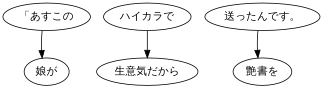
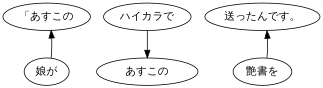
(42, 40) -> (52, 48)
(257, 40) -> (268, 48)
(147, 72) -> (147, 72)
